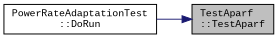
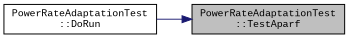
(233, 19) -> (268, 19)
